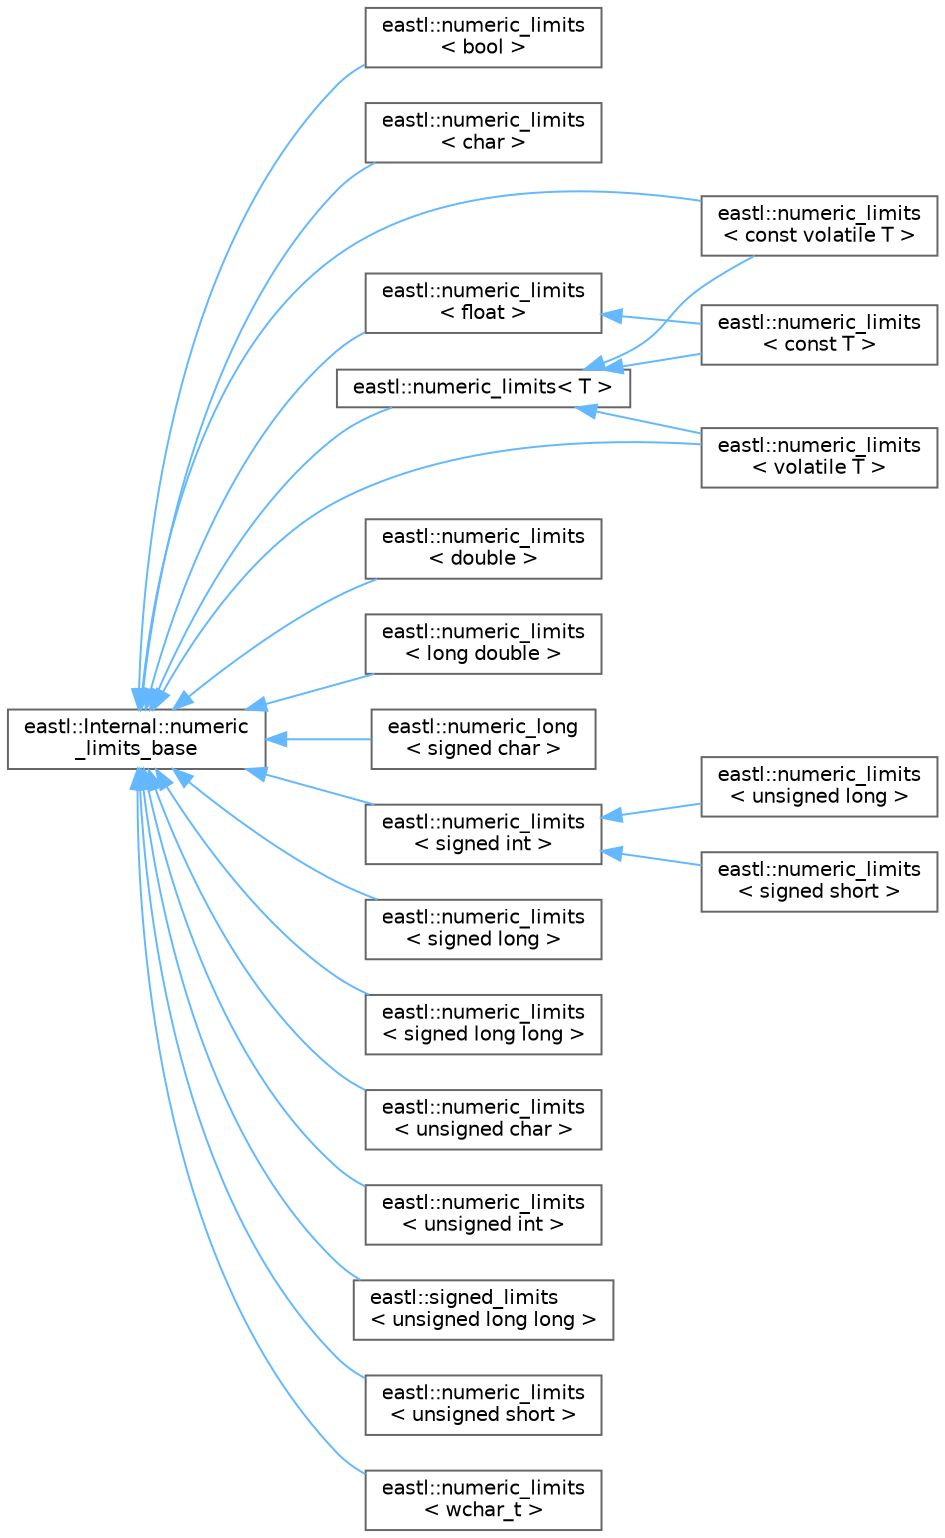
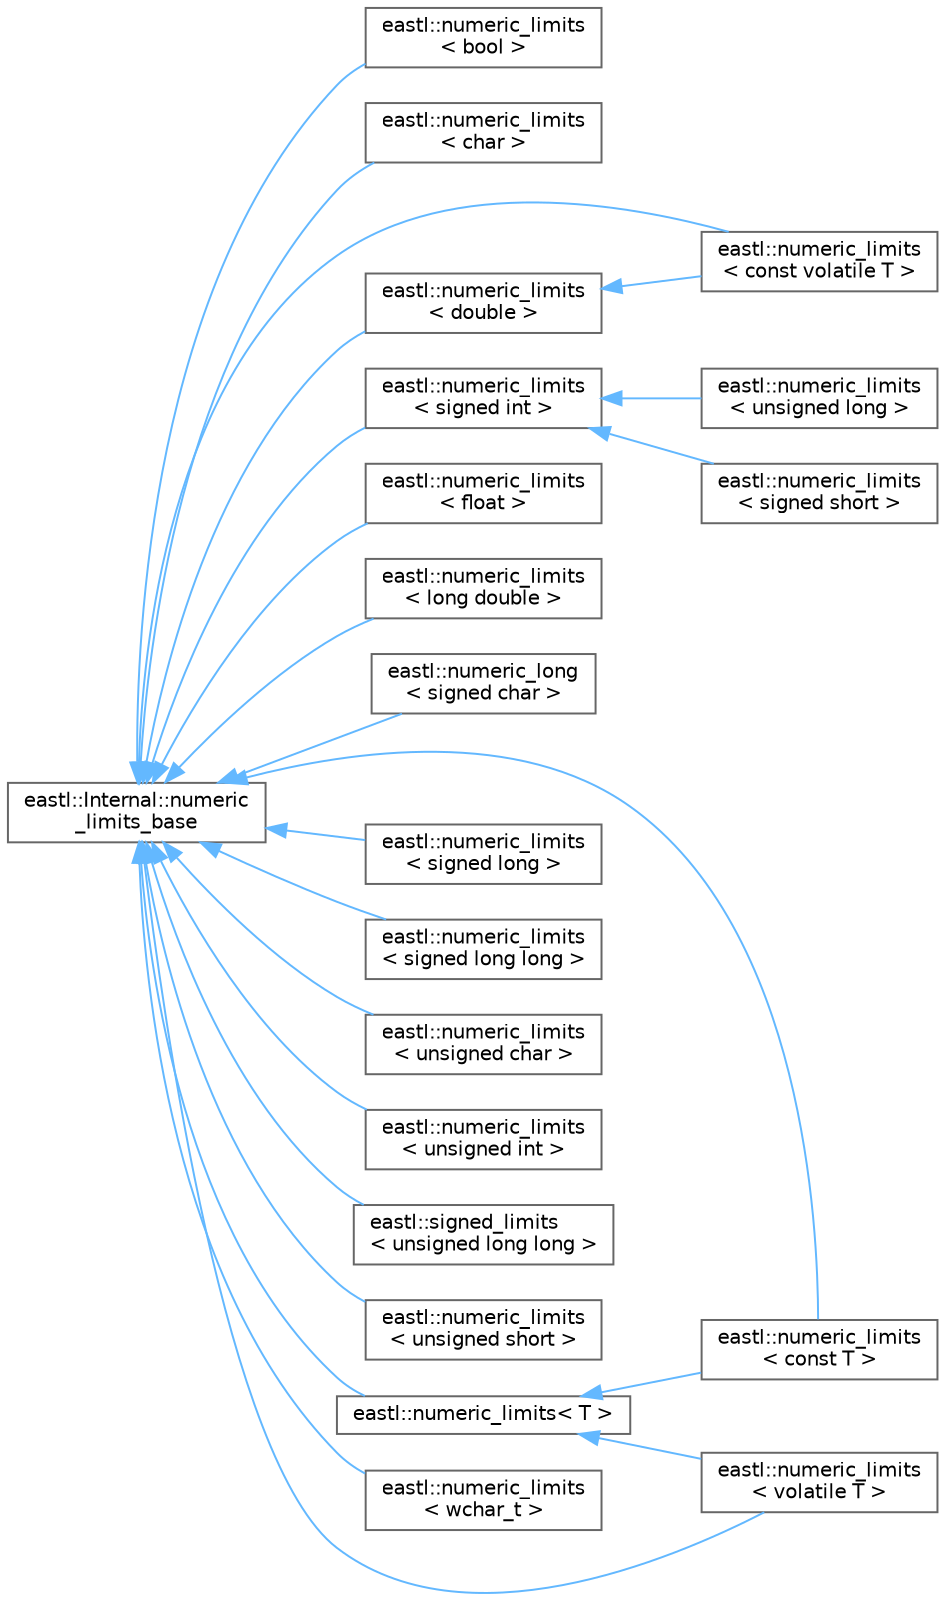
(678, 308) -> (662, 281)
(652, 319) -> (691, 864)
